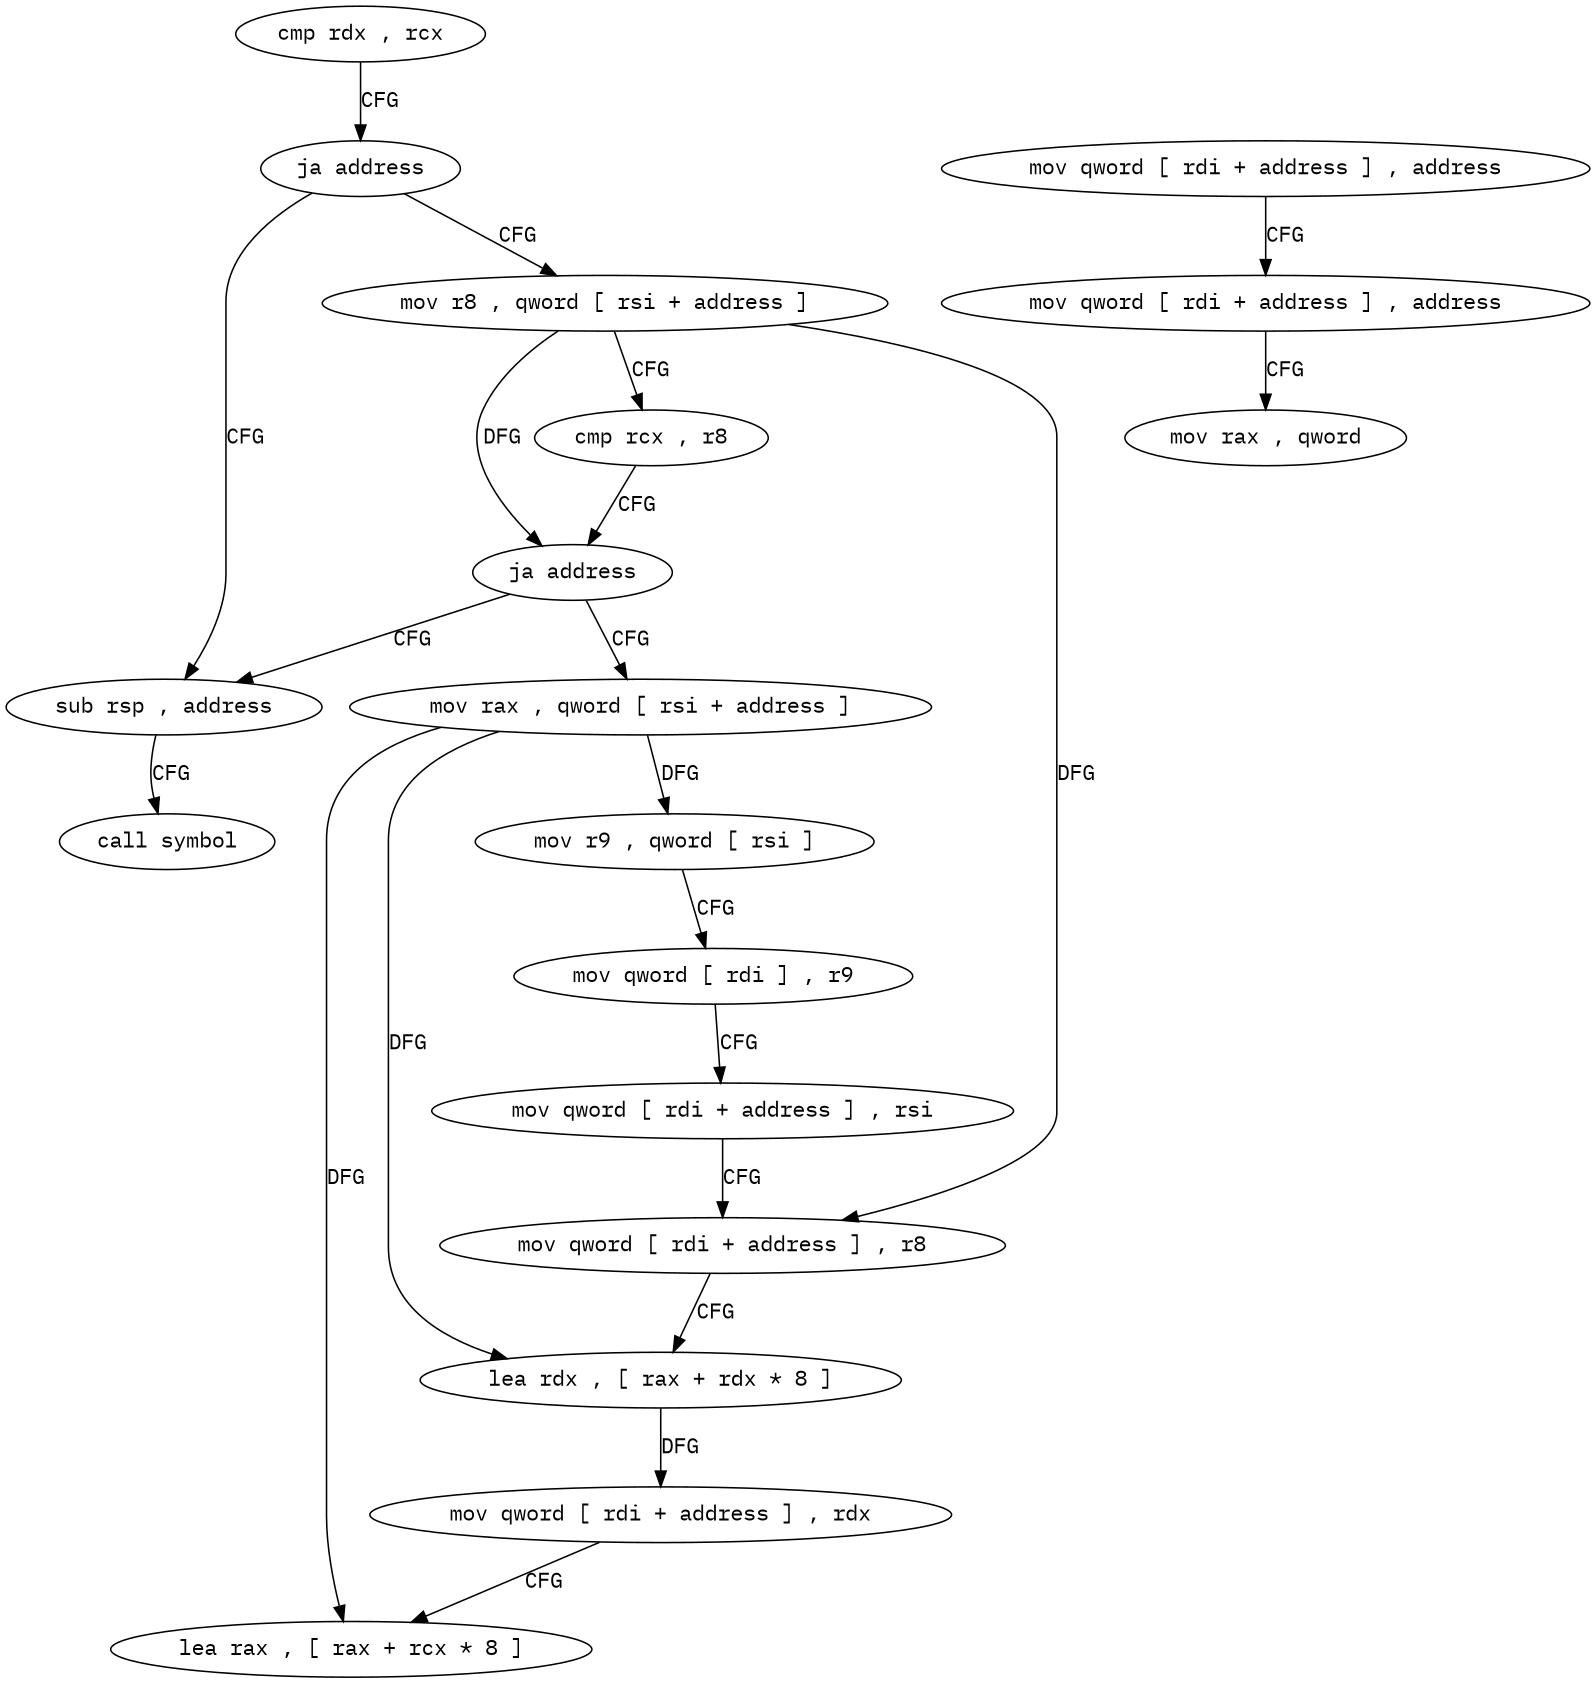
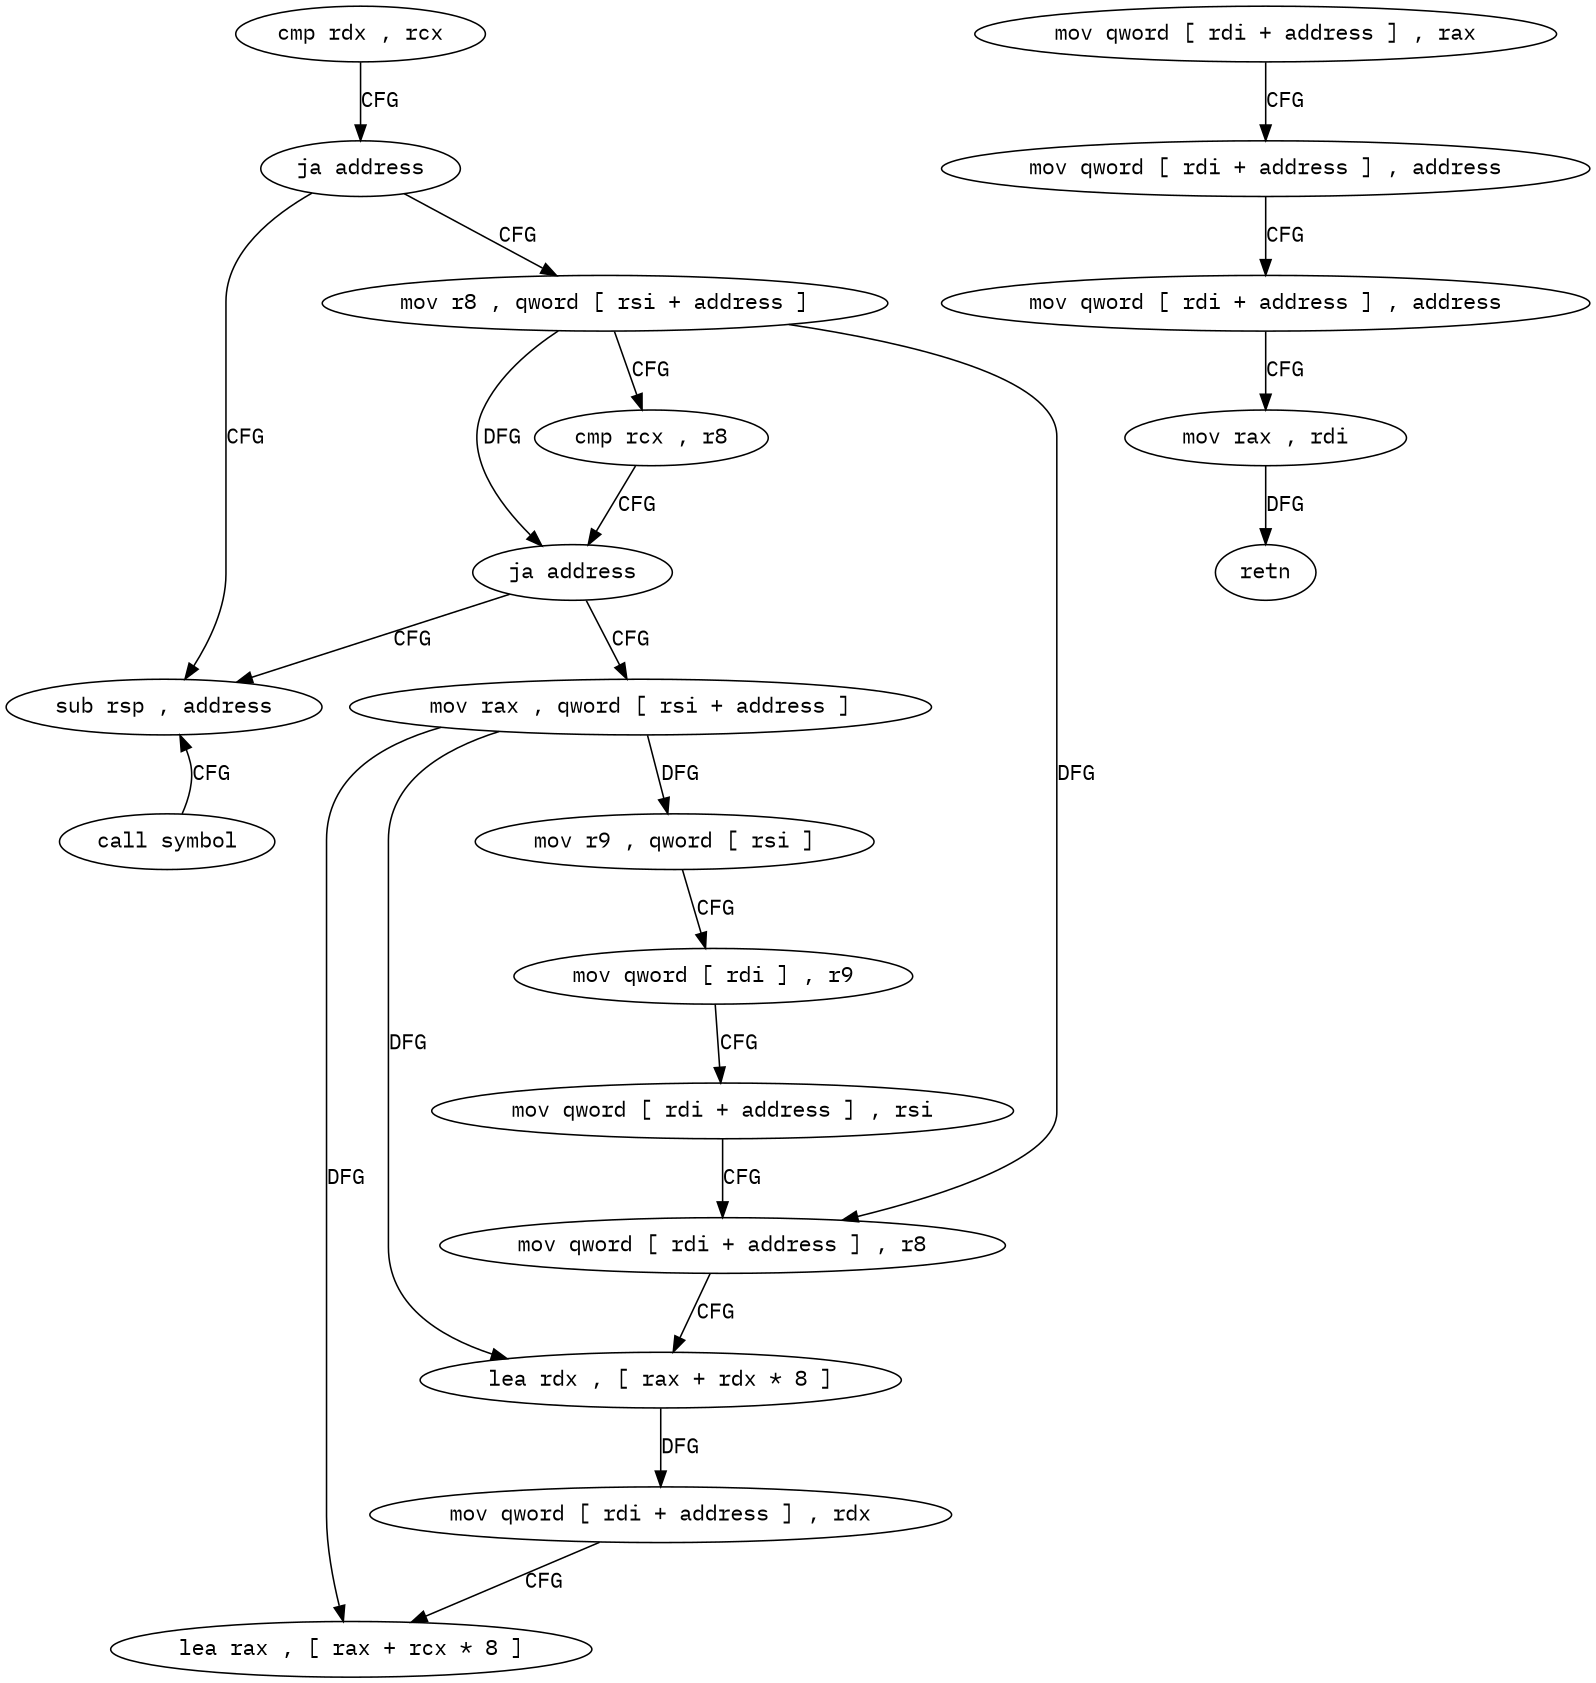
none -> (1266, 34)
(1266, 438) -> (1266, 438)
none -> (1266, 572)
(151, 767) -> (191, 782)
